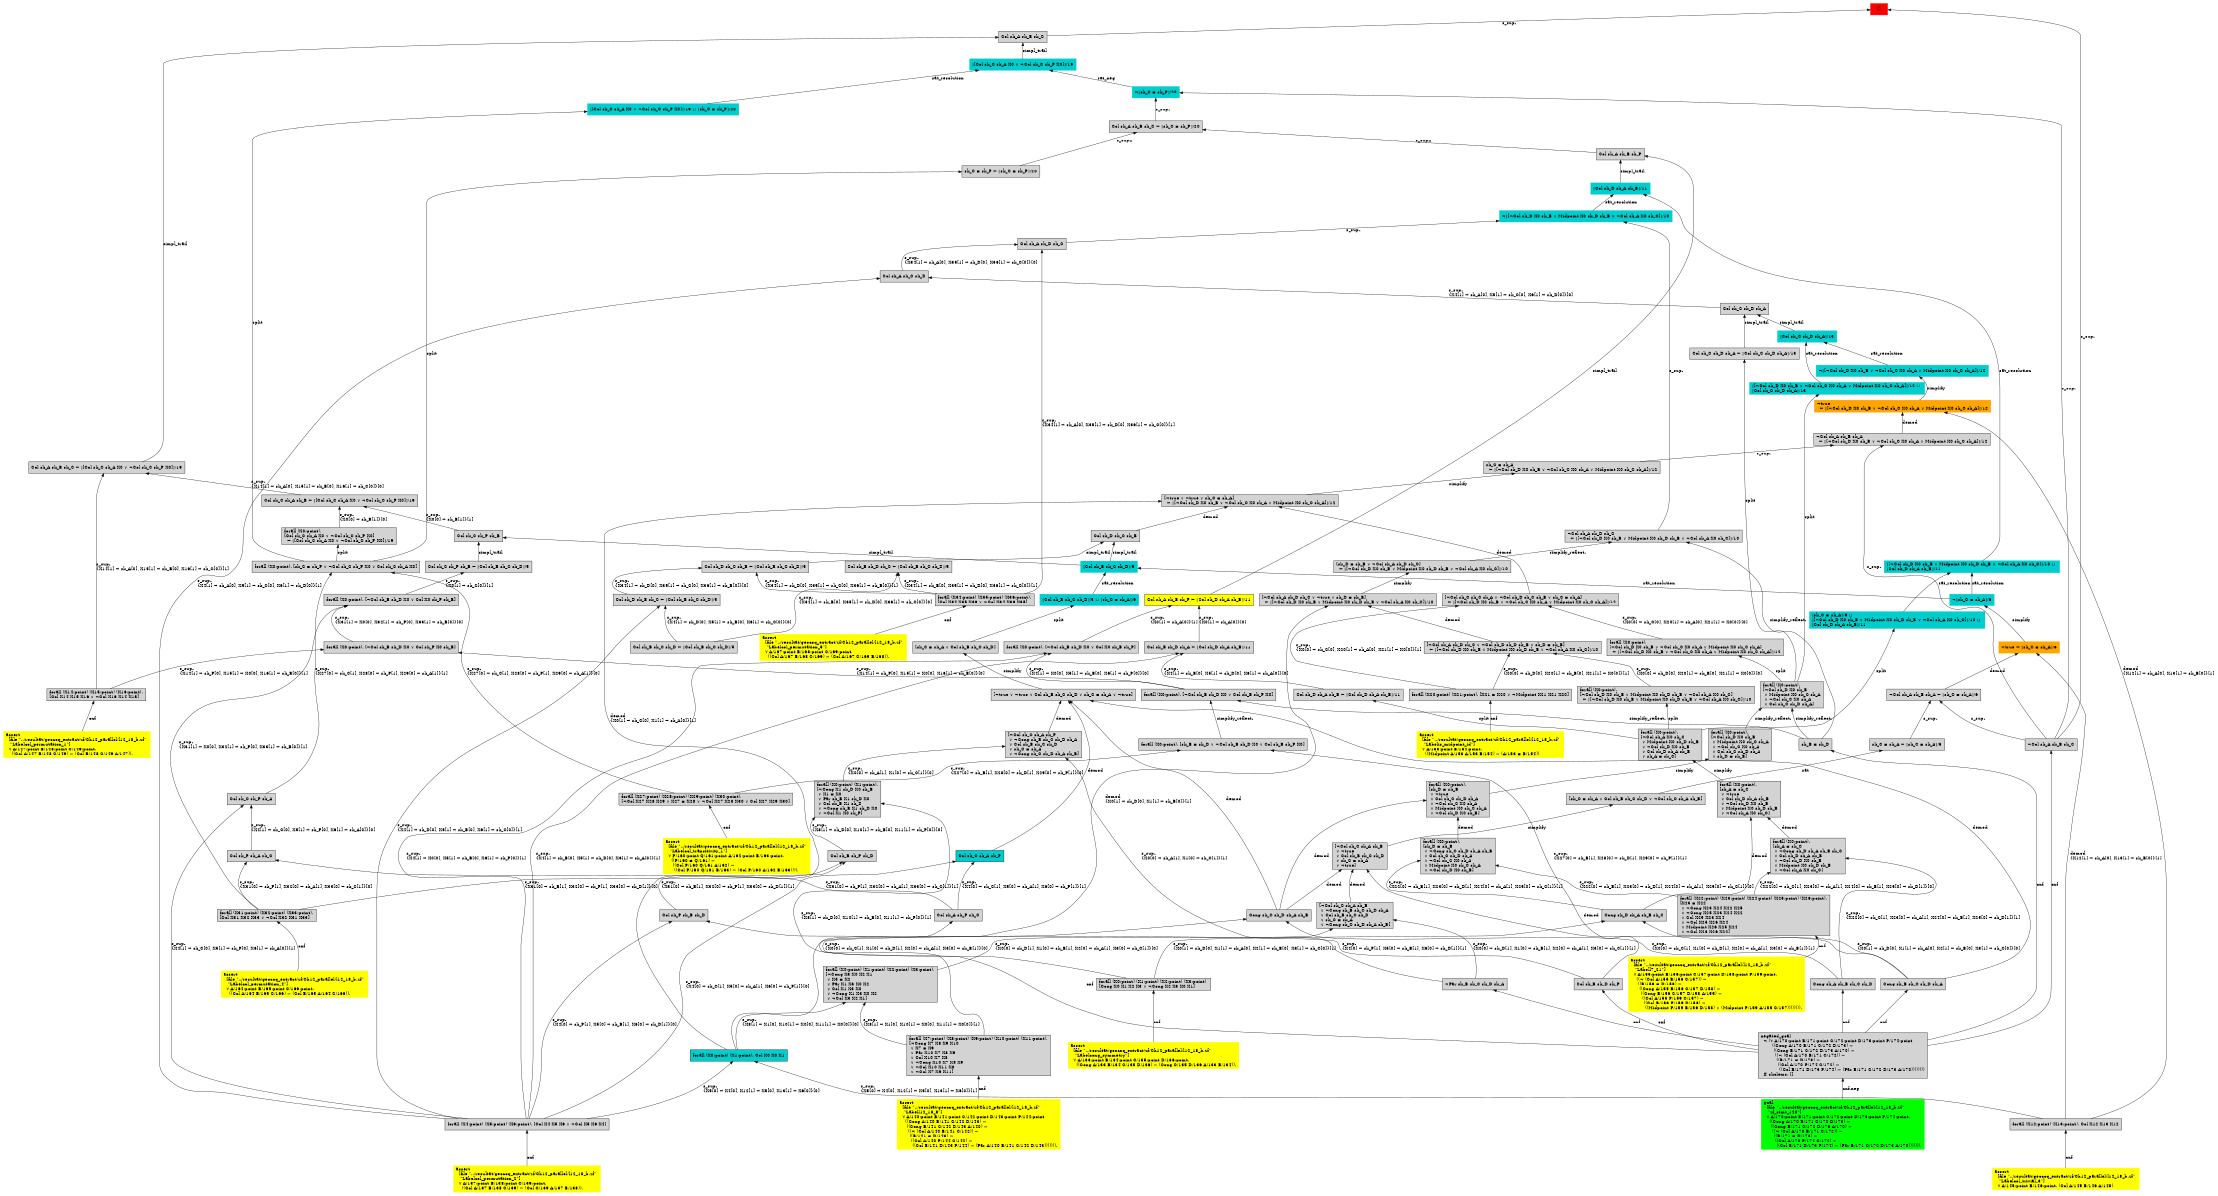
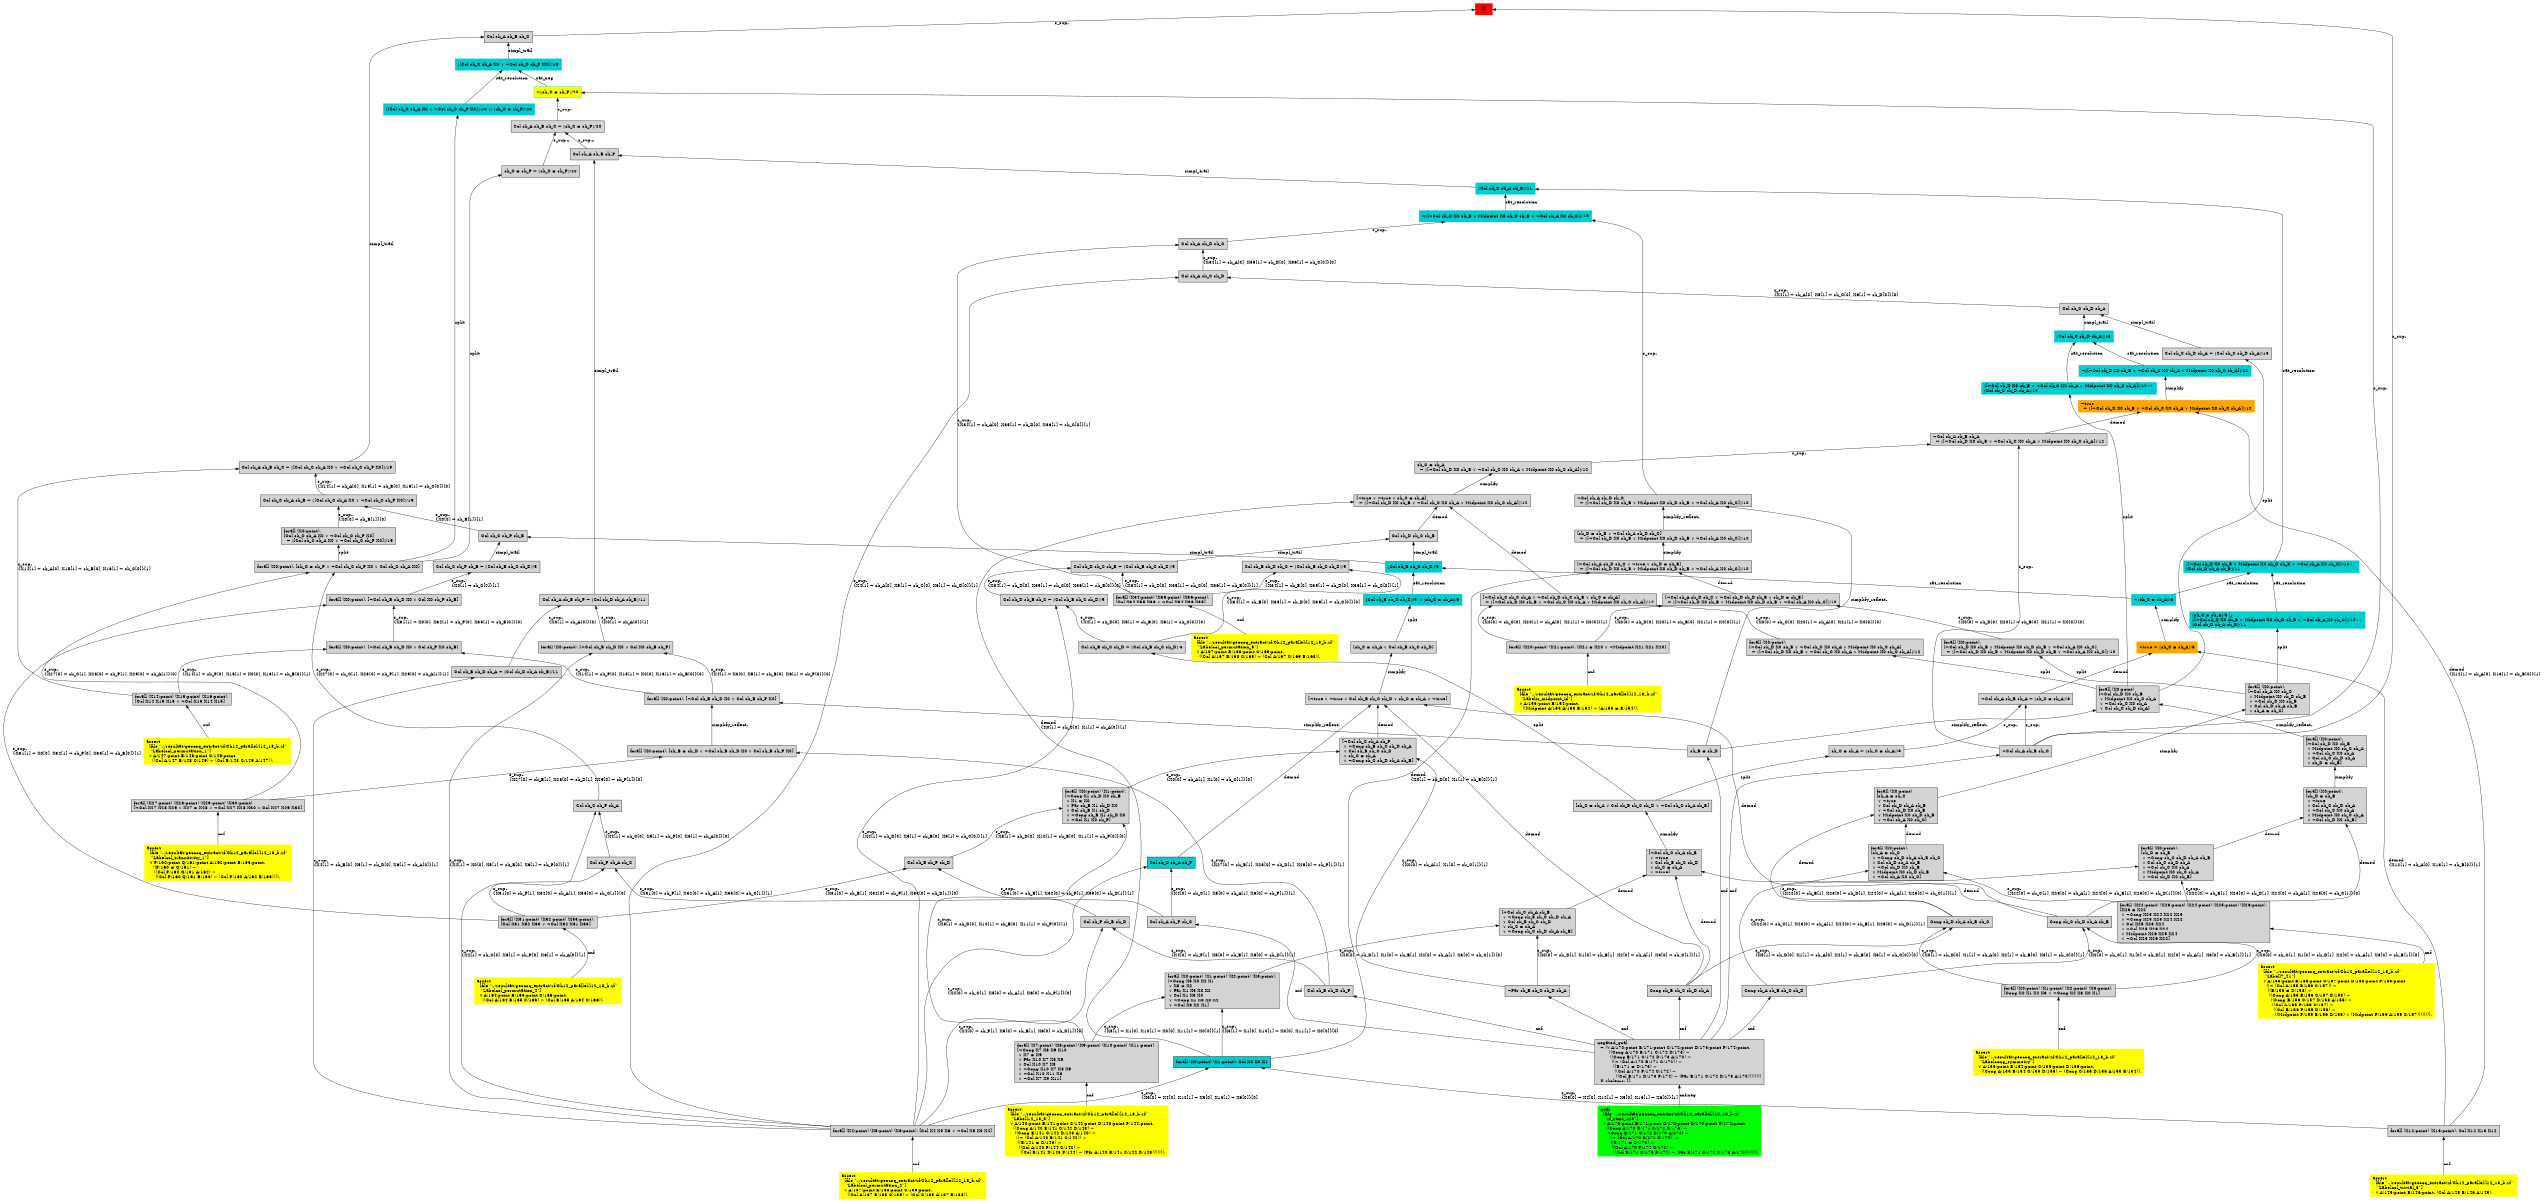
(1156, 92) -> (558, 92)
(1199, 600) -> (594, 600)
none -> (1413, 668)
(1349, 695) -> none
(1806, 771) -> (1746, 777)
